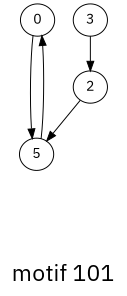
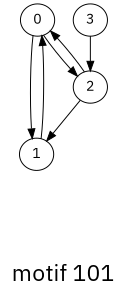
none -> (57, 53)
none -> (71, 55)
(37, 154) -> (37, 154)
